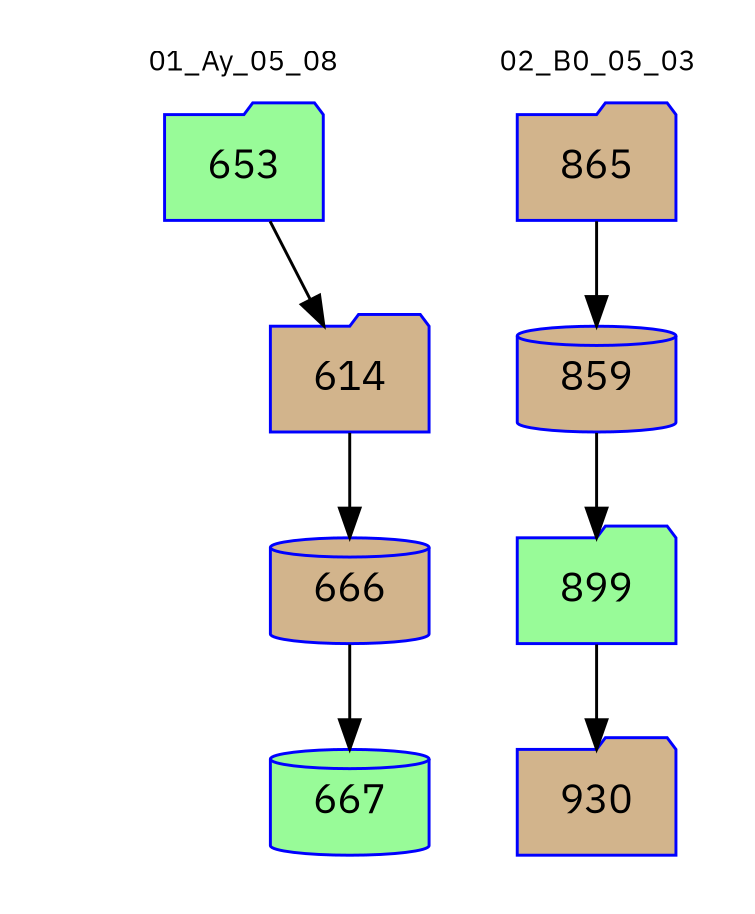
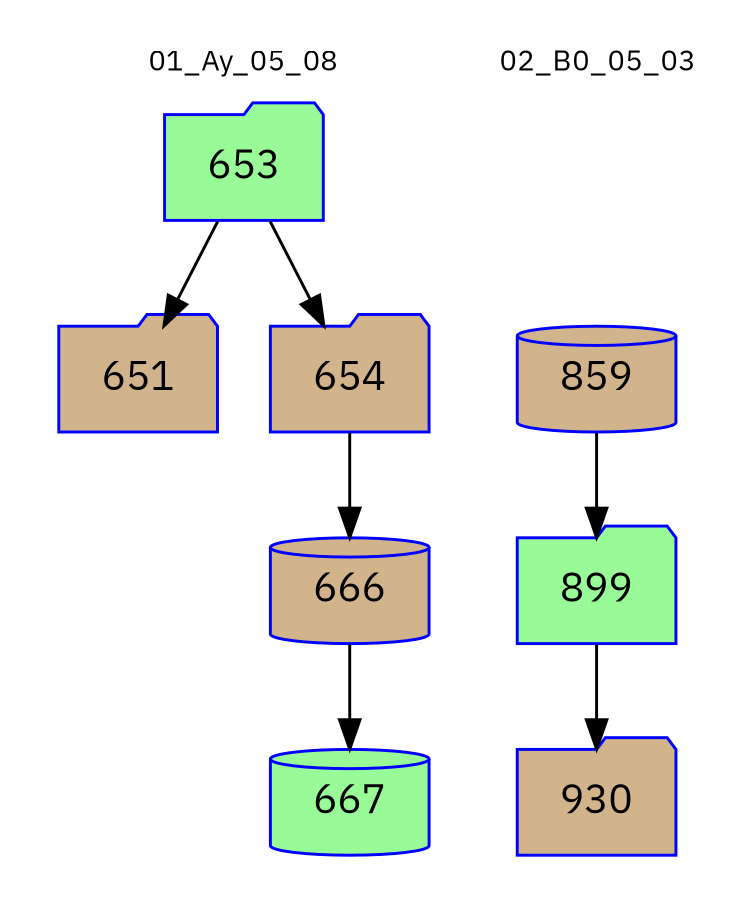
(597, 168) -> none
none -> (138, 379)
(350, 379) -> (350, 379)
